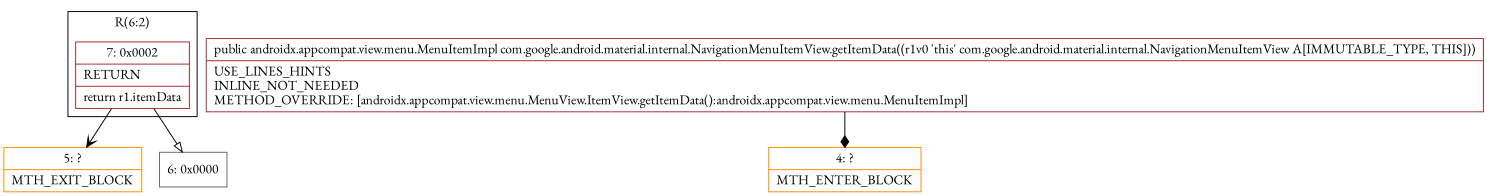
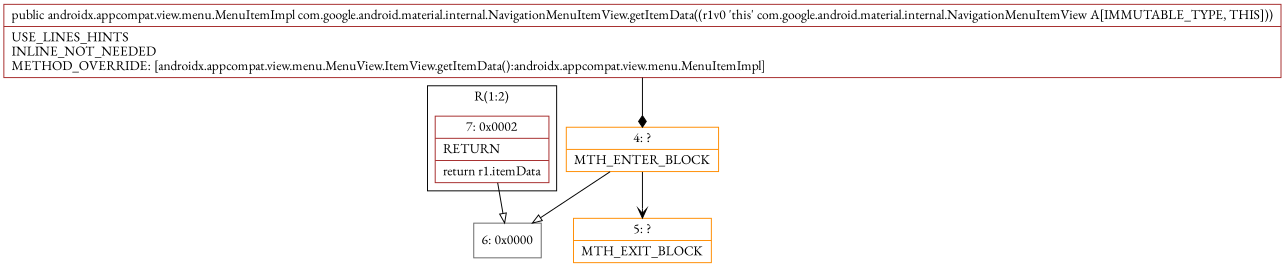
(133, 23) -> (492, 97)
(102, 124) -> (642, 190)
none -> (575, 195)
